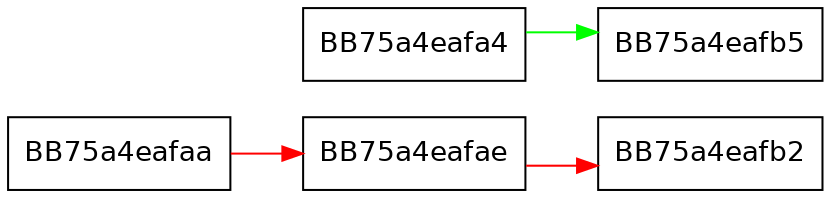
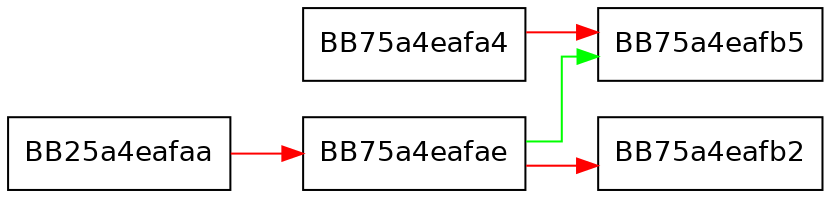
(552, 32) -> (552, 32)
none -> (562, 109)
(119, 154) -> (119, 154)
